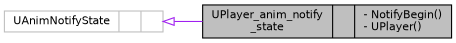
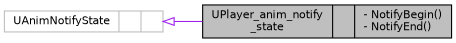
(393, 27) -> (398, 27)
